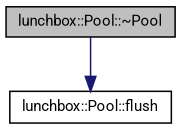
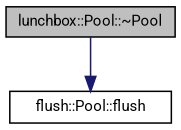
(91, 107) -> (91, 107)
